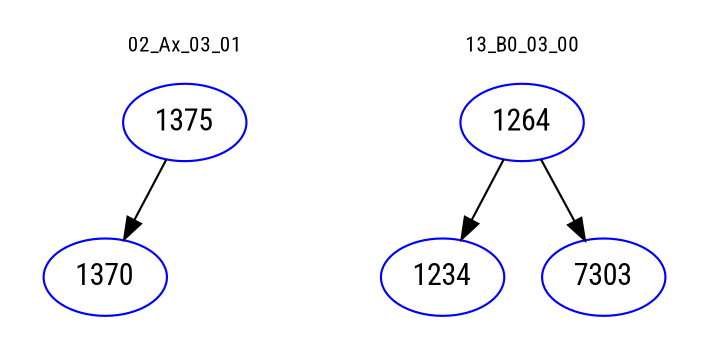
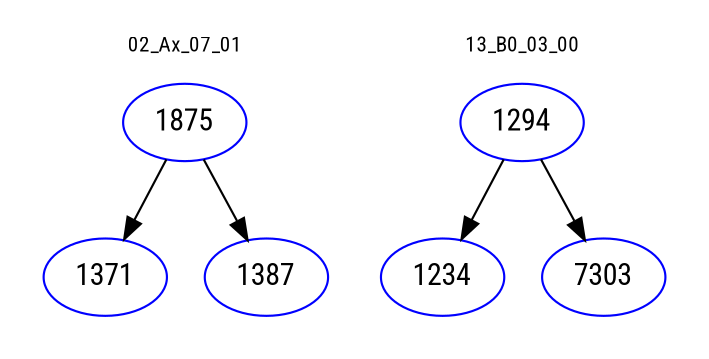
(186, 46) -> (186, 46)
(185, 122) -> (185, 122)
(522, 122) -> (522, 122)
(105, 277) -> (105, 277)
none -> (266, 277)
